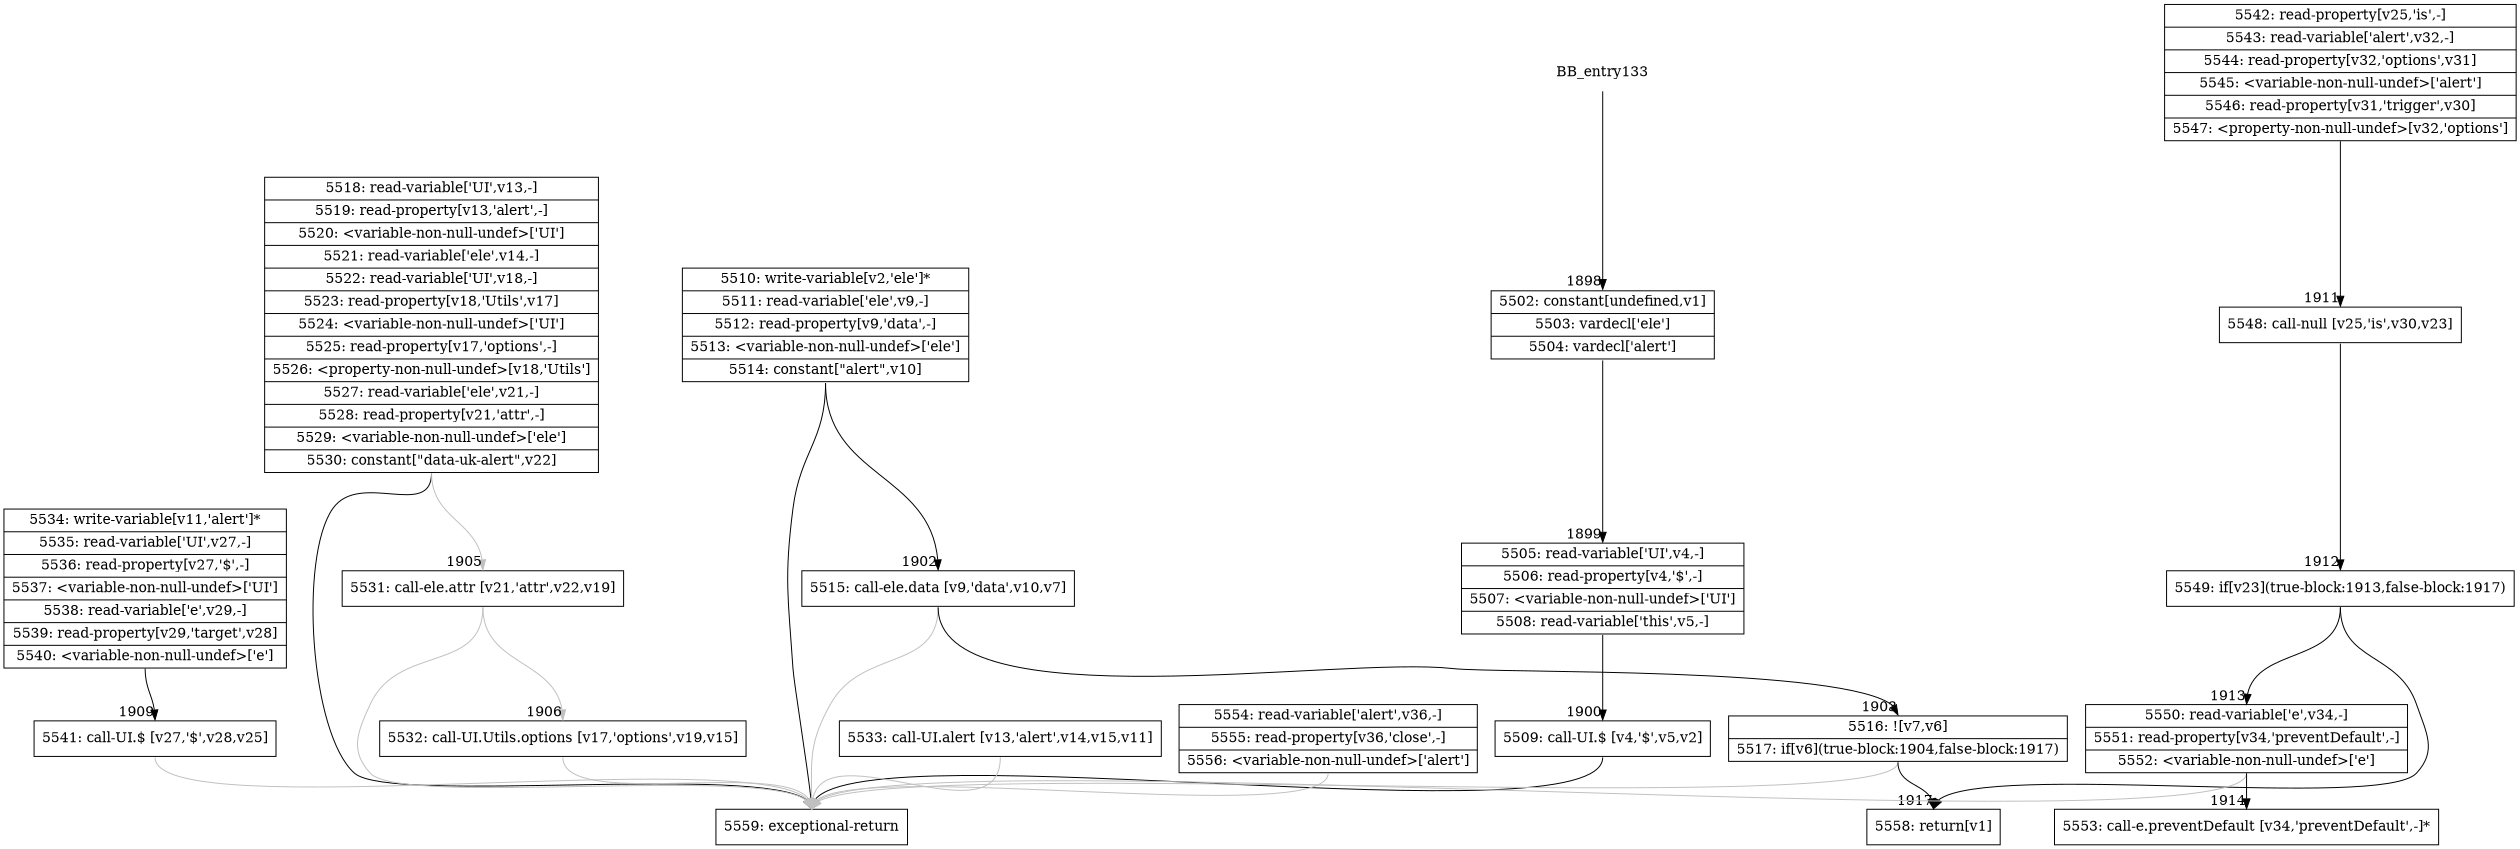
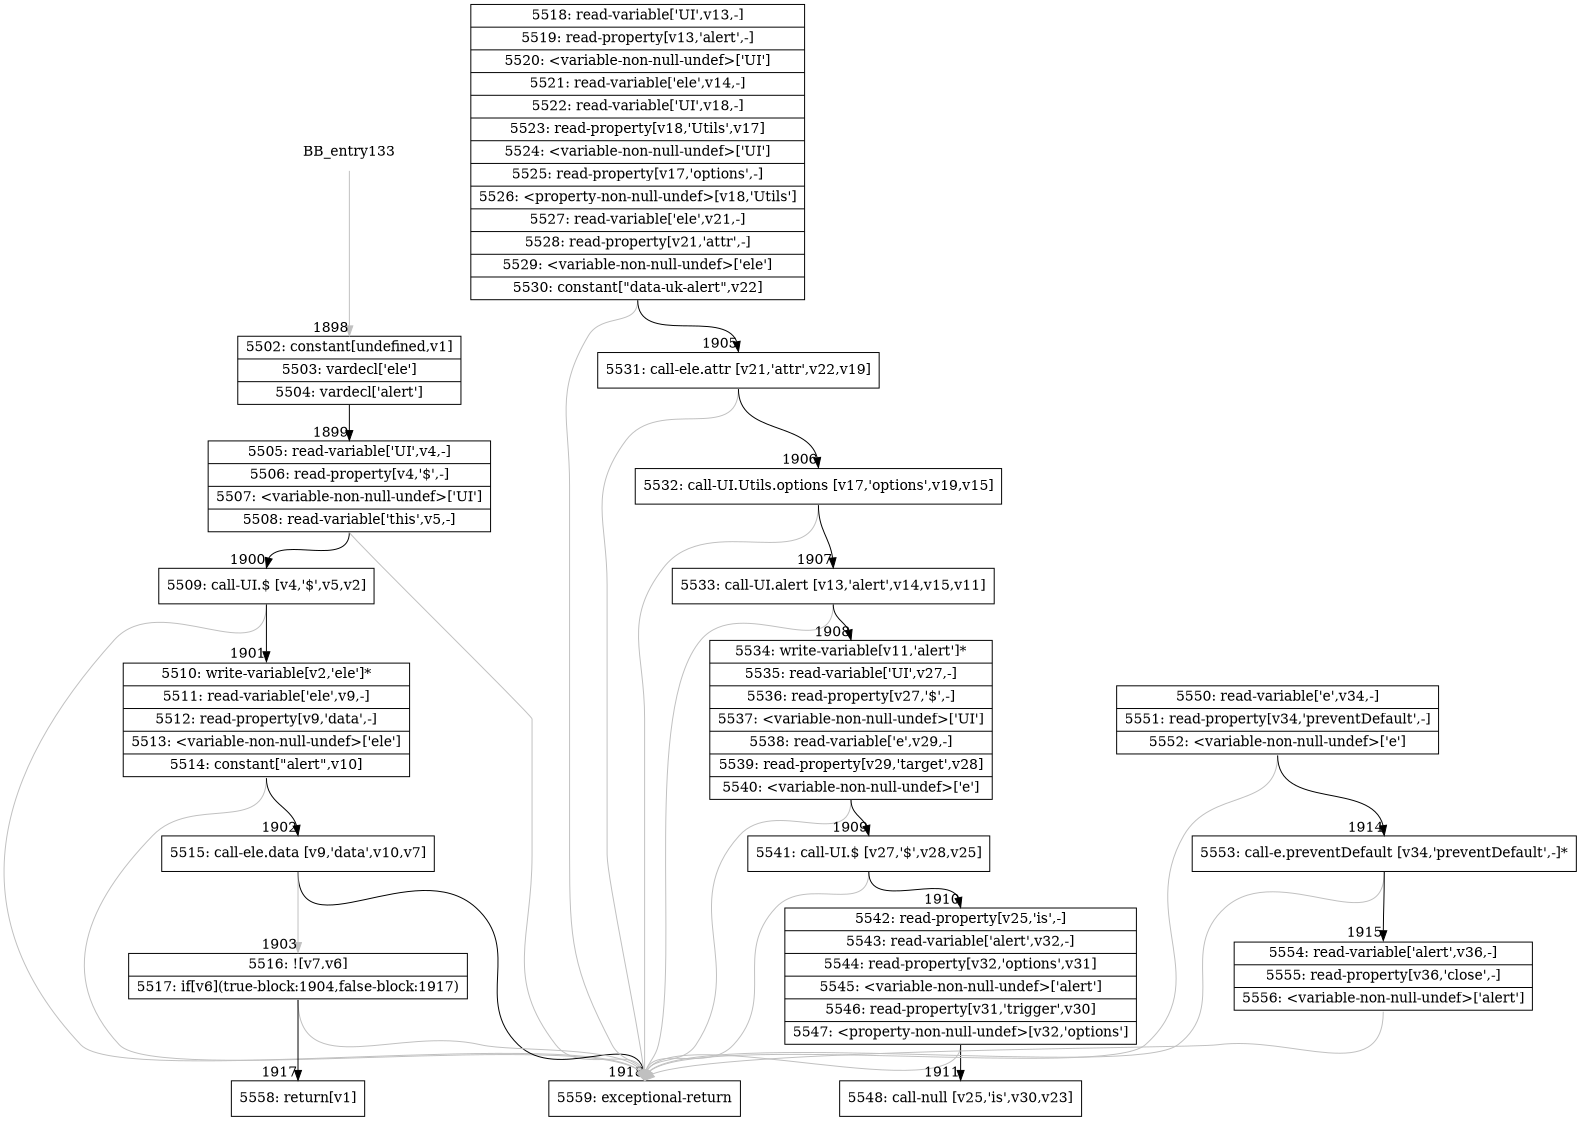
(1603, 185) -> (349, 248)
(454, 518) -> (683, 326)
none -> (824, 532)
(788, 589) -> (125, 1047)
(2340, 589) -> none
none -> (839, 618)
none -> (266, 628)
(519, 661) -> (774, 427)
(1404, 667) -> (298, 907)
(848, 683) -> (496, 942)
(364, 776) -> (570, 679)
(1211, 783) -> (60, 1018)
none -> (532, 803)
none -> (910, 890)
none -> (1384, 901)
none -> (712, 902)
none -> (1145, 1054)
none -> (807, 1063)
